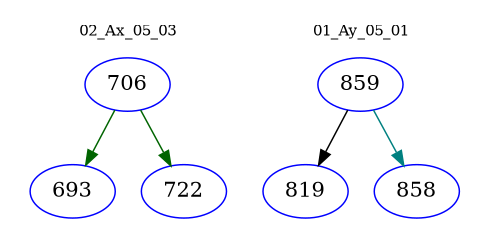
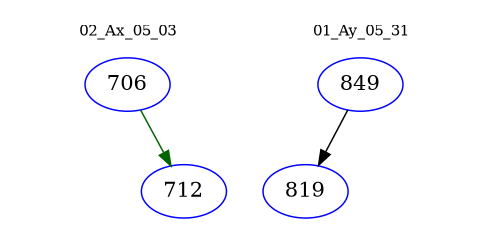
(361, 32) -> (361, 32)
(360, 85) -> (360, 85)
(73, 191) -> none
(184, 191) -> (184, 191)
(417, 191) -> none
